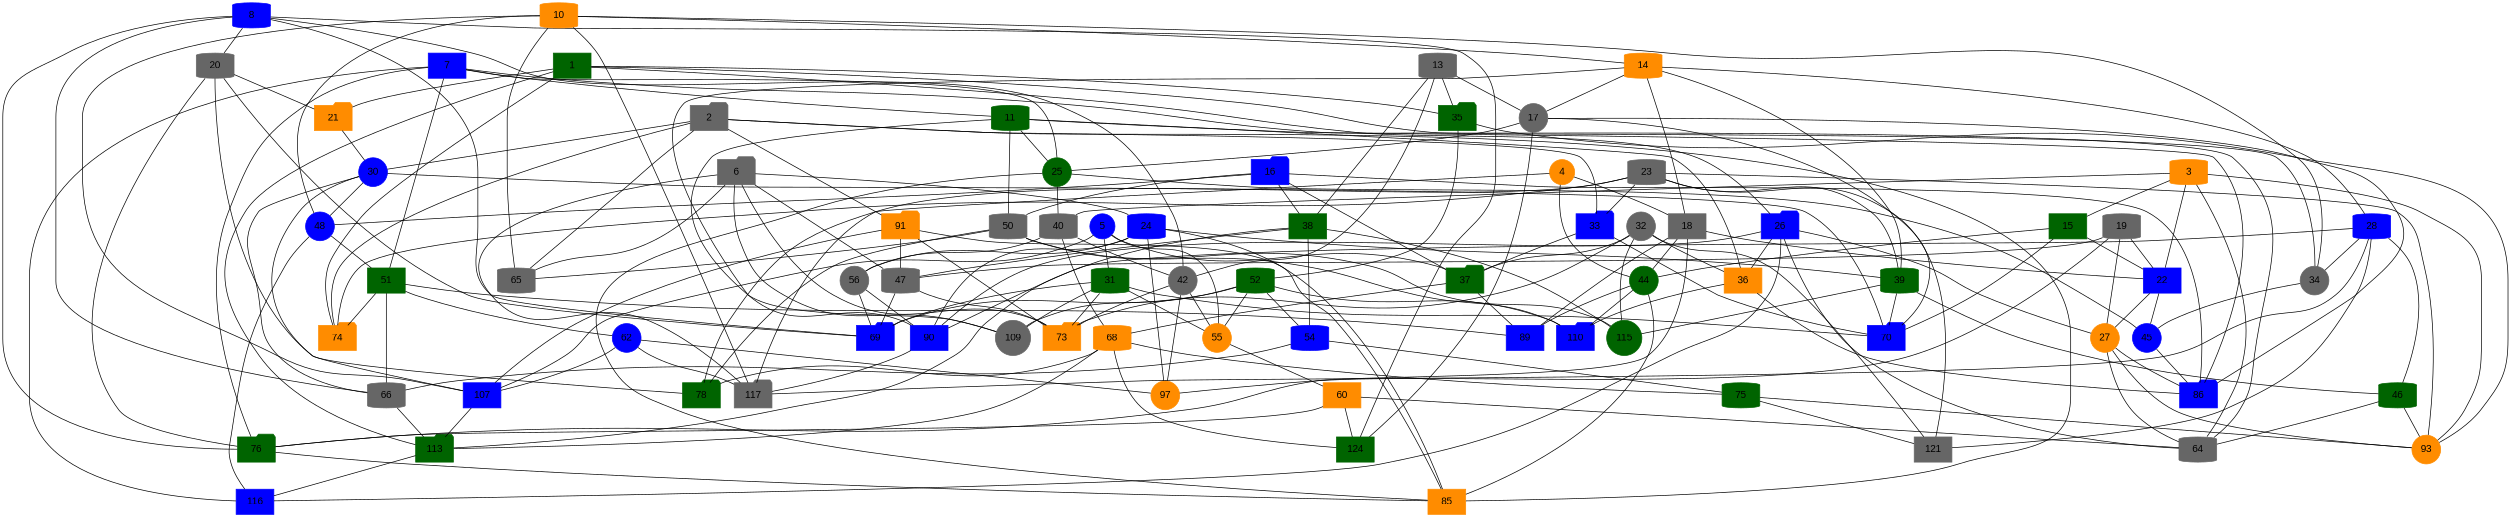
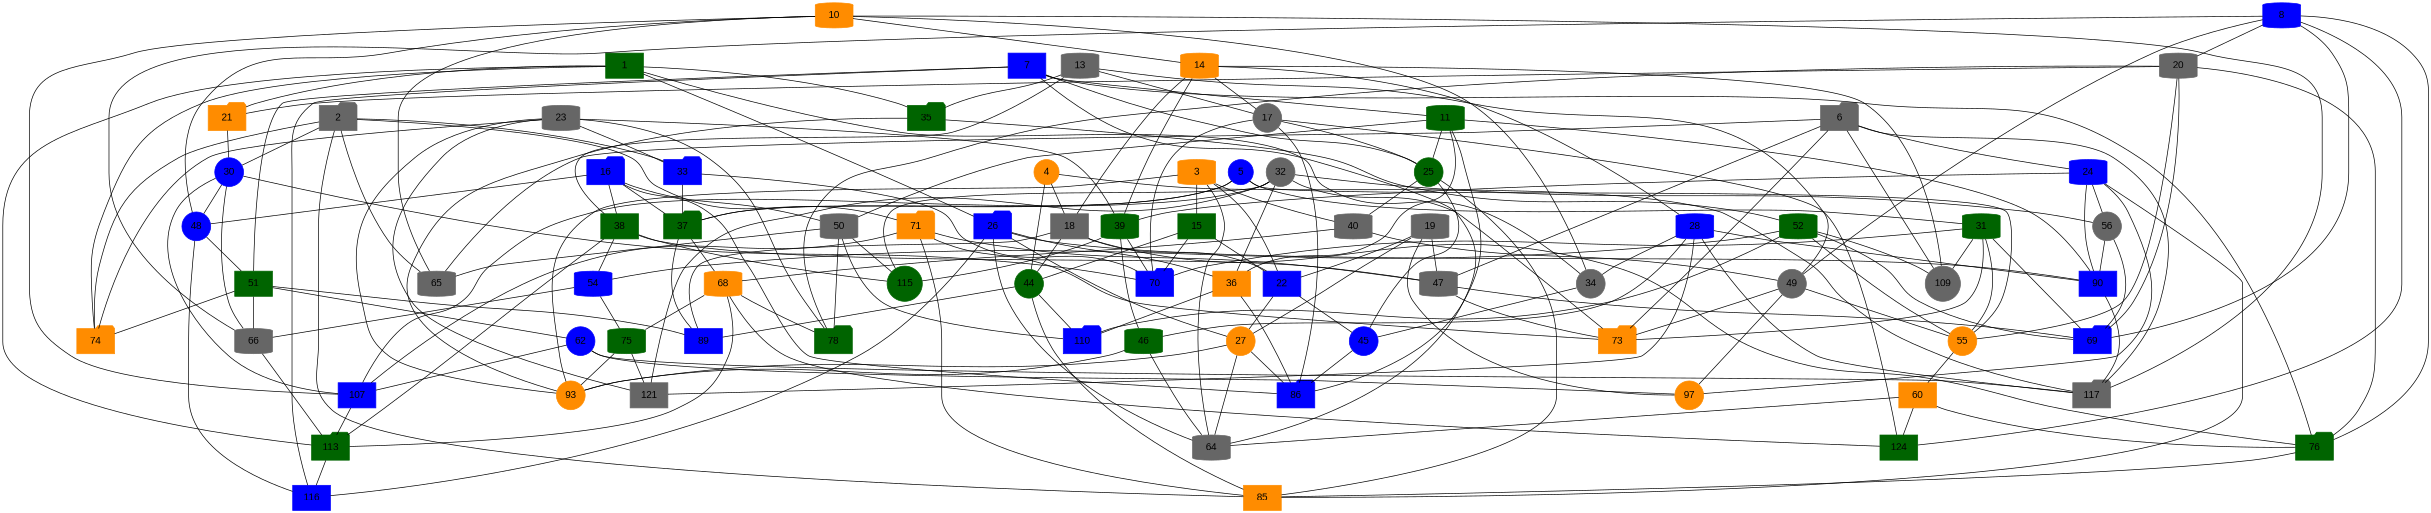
(901, 226) -> (916, 226)
(952, 252) -> (1694, 196)
none -> (2141, 267)
(1183, 281) -> (1792, 284)
